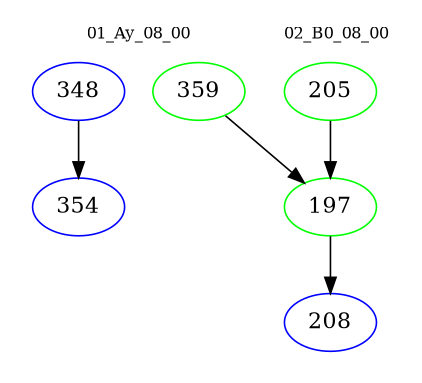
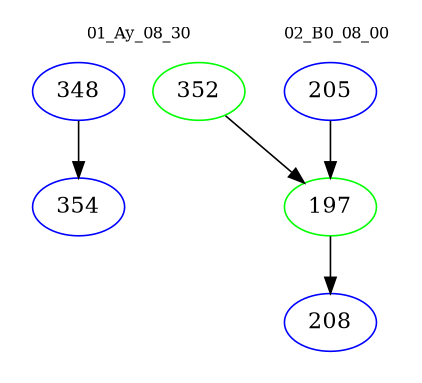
(139, 34) -> (139, 34)
(199, 91) -> (199, 91)
(330, 91) -> (330, 91)
